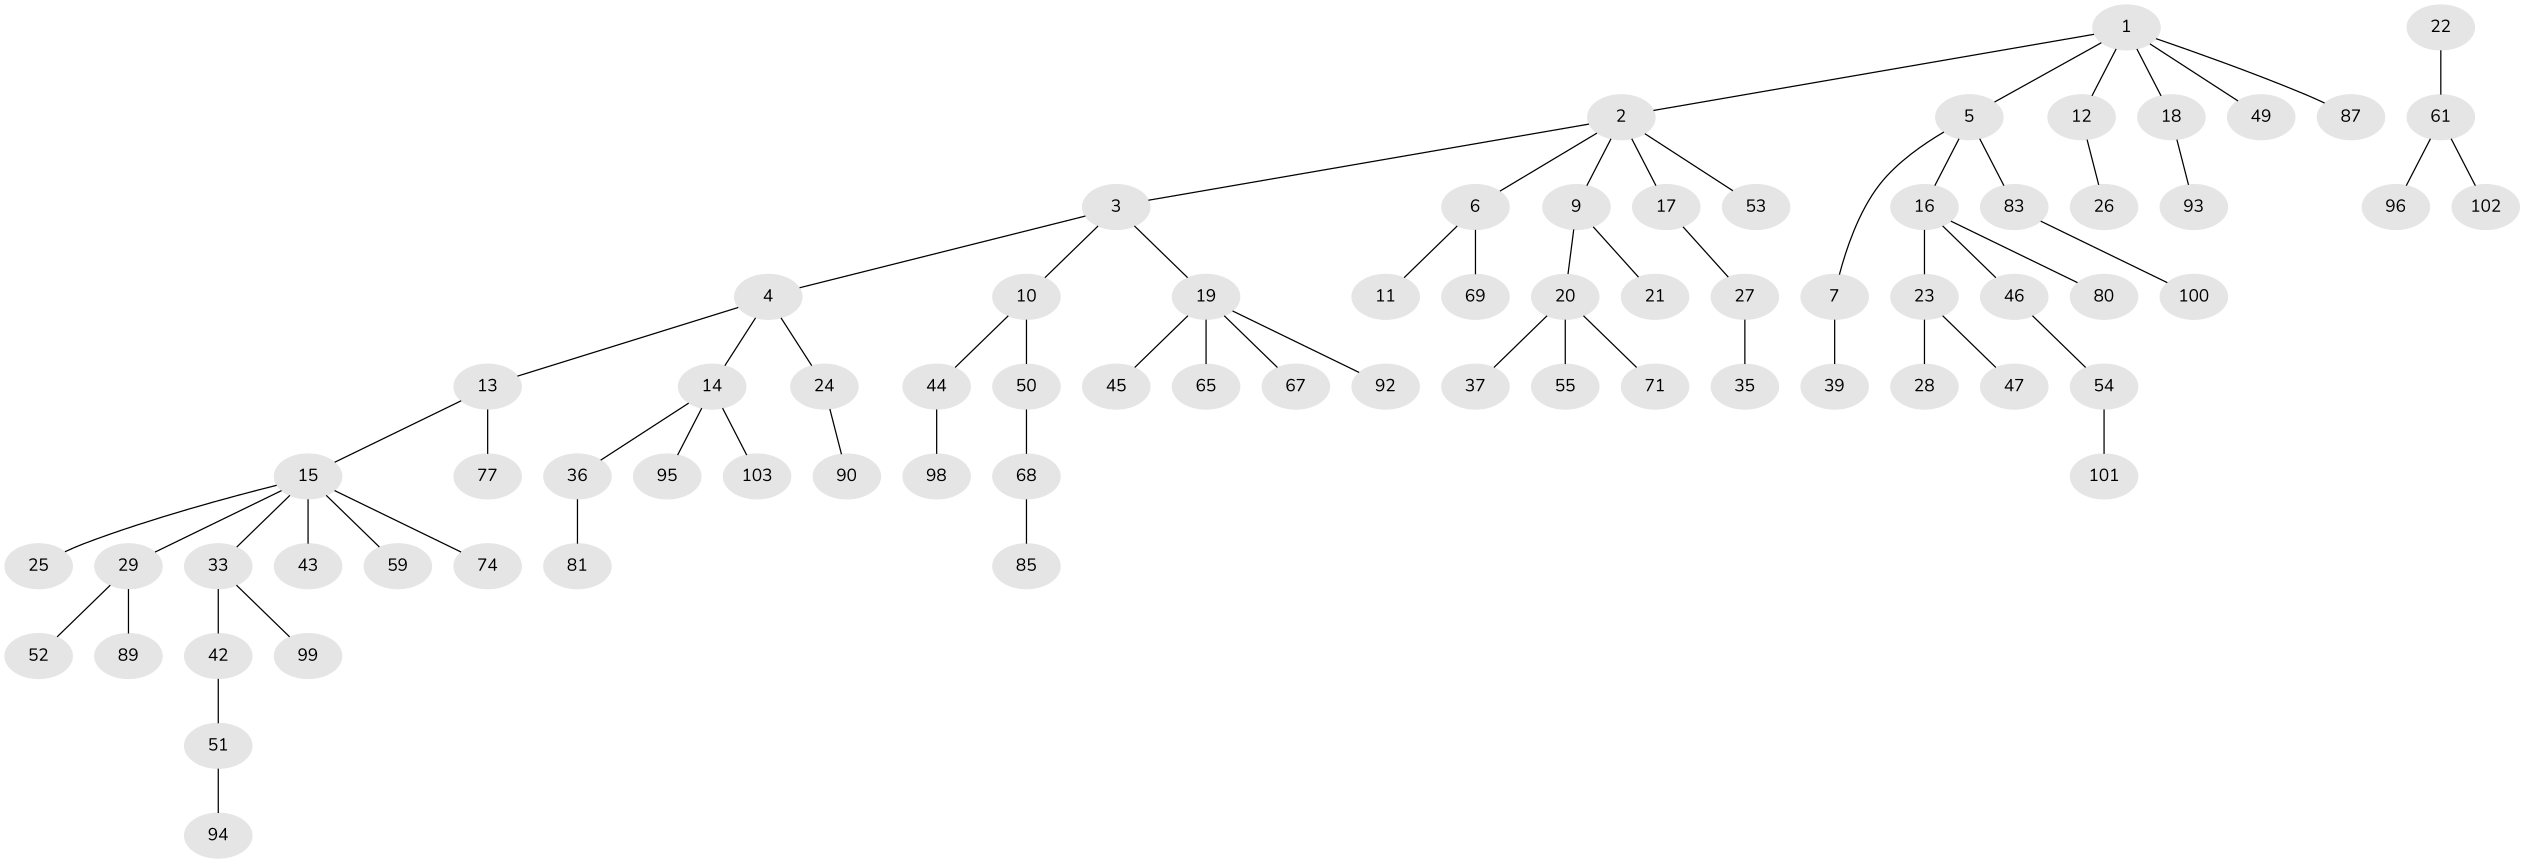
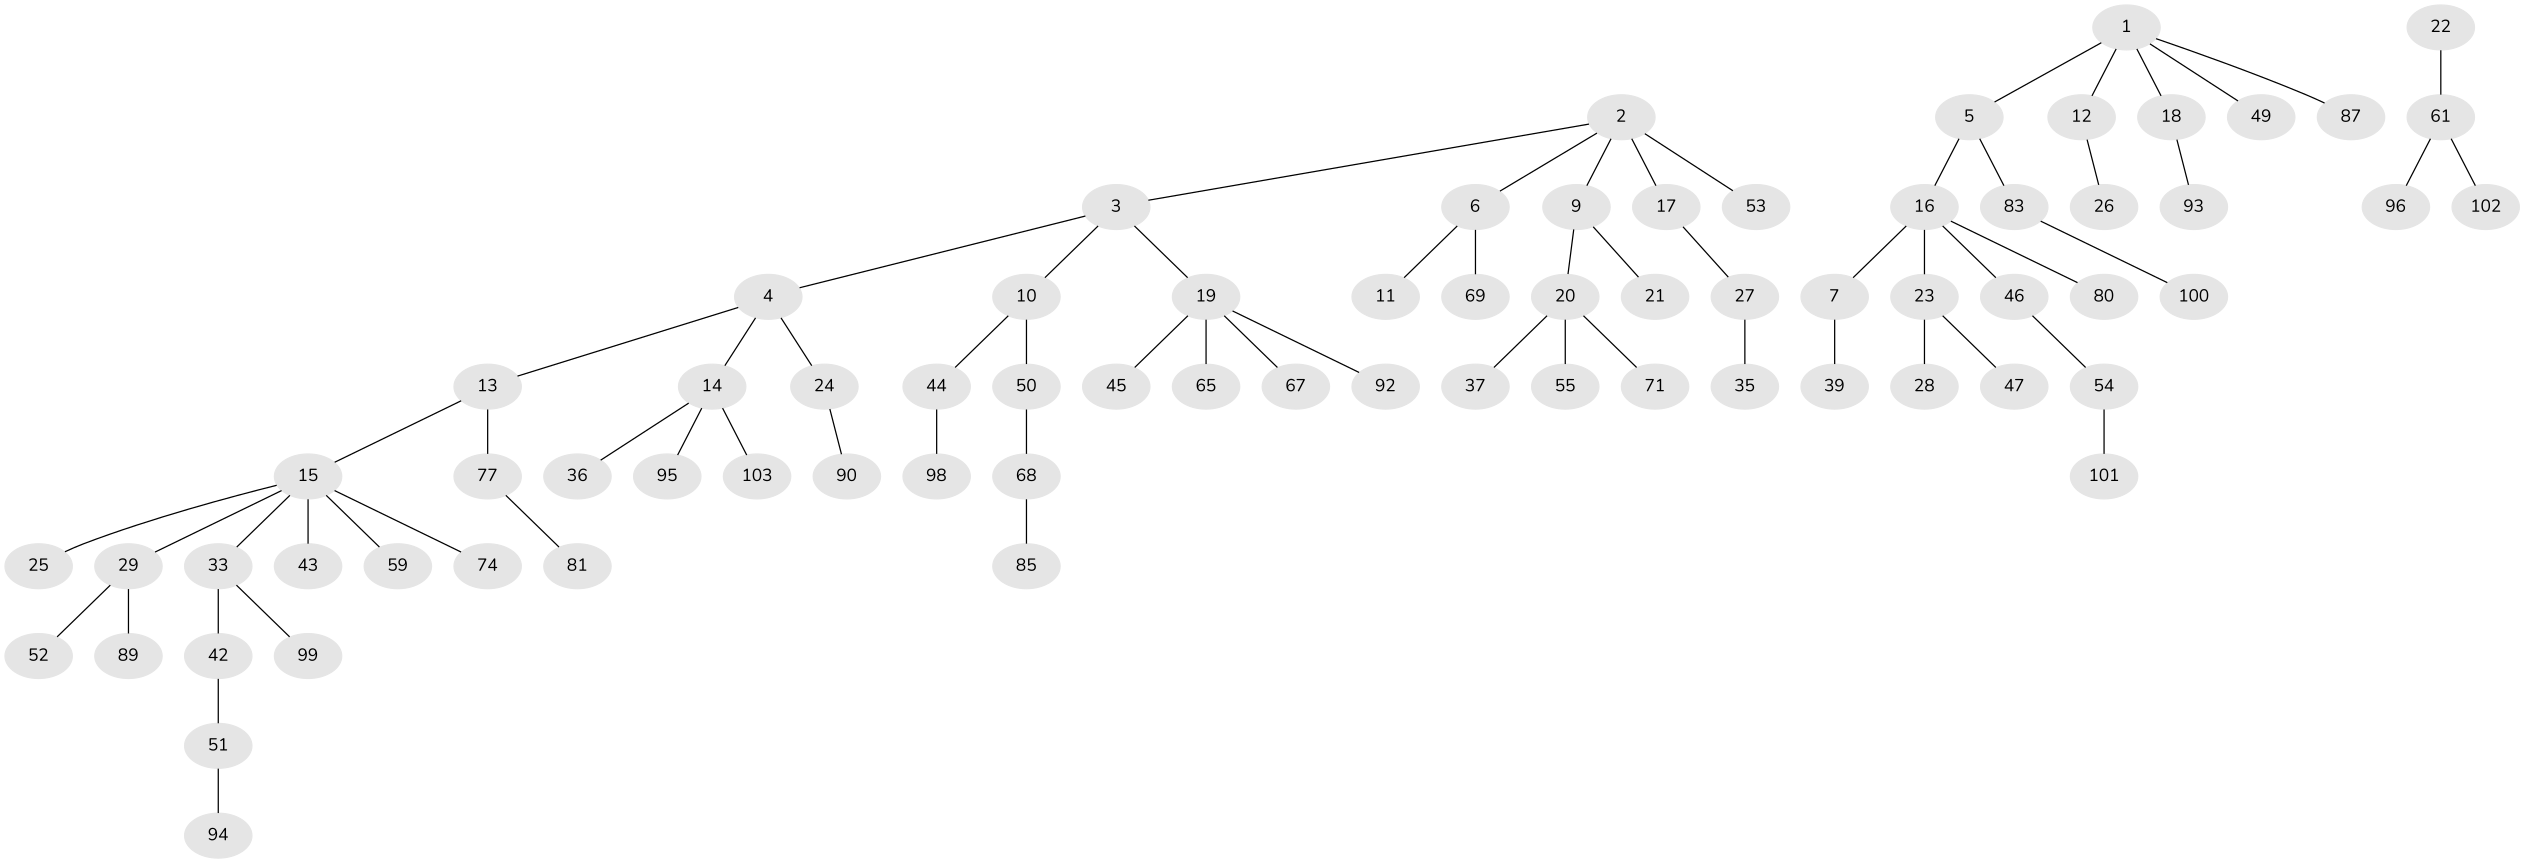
(1874, 72) -> none
(1875, 191) -> (1880, 252)
(577, 521) -> (532, 521)
